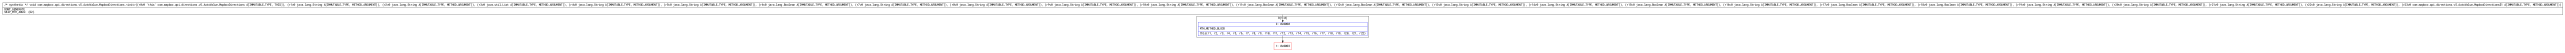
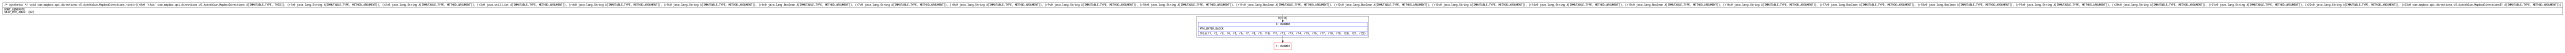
(1212, 29) -> (1212, 29)
